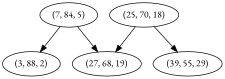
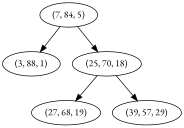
(85, 37) -> (85, 37)
(31, 64) -> (31, 64)
(188, 64) -> (147, 113)
